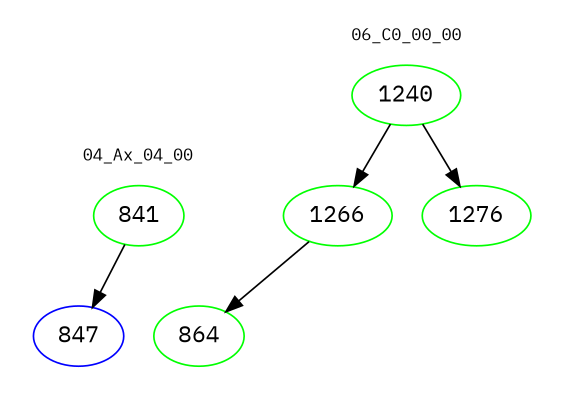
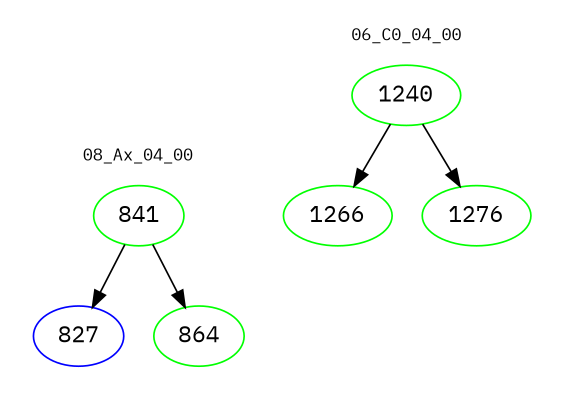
(407, 36) -> (407, 36)
(139, 156) -> (139, 156)
(274, 271) -> (165, 268)
(79, 336) -> (79, 336)
